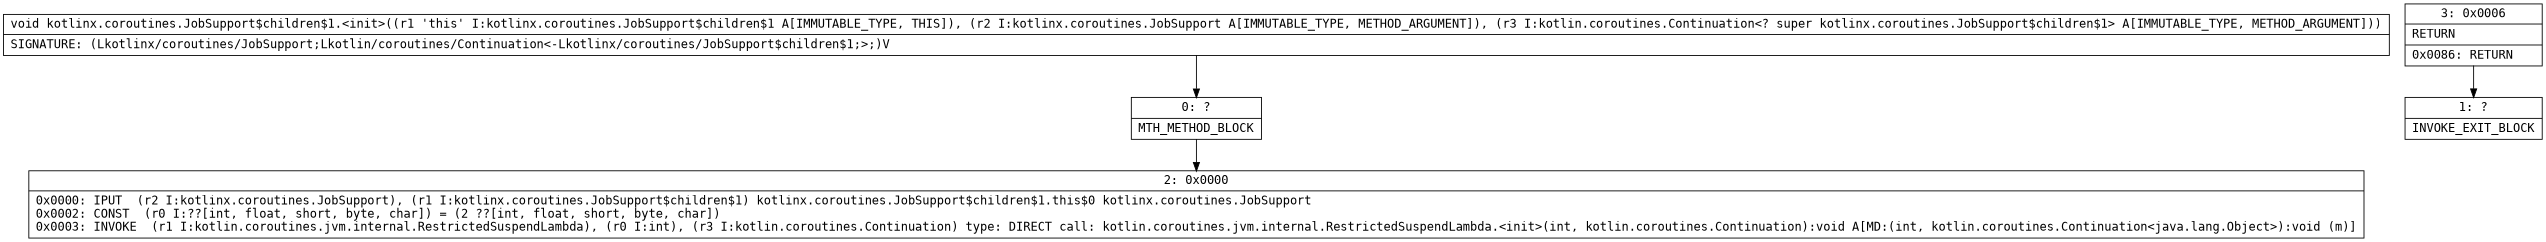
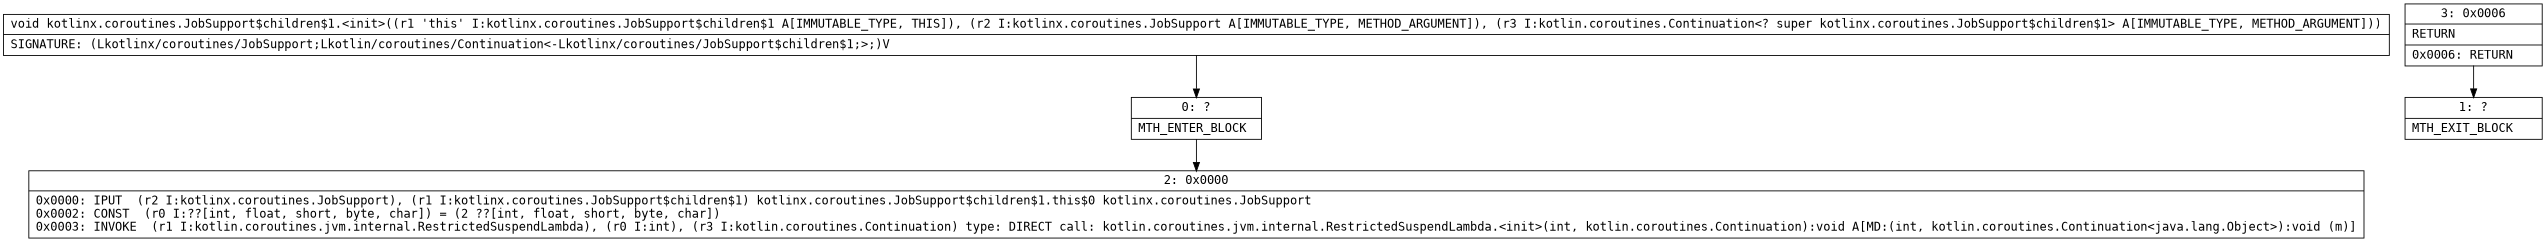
(2474, 55) -> (2474, 55)
(1196, 128) -> (1192, 128)
(2474, 128) -> (2463, 128)
